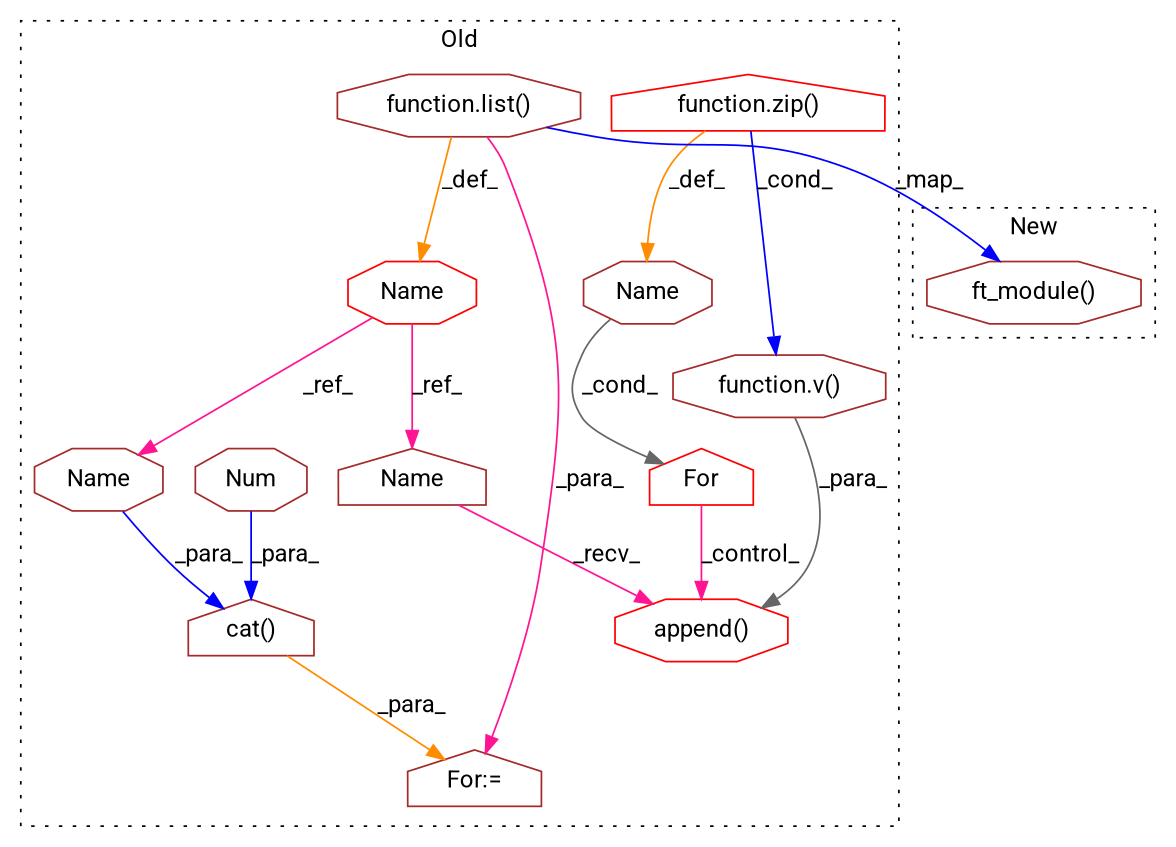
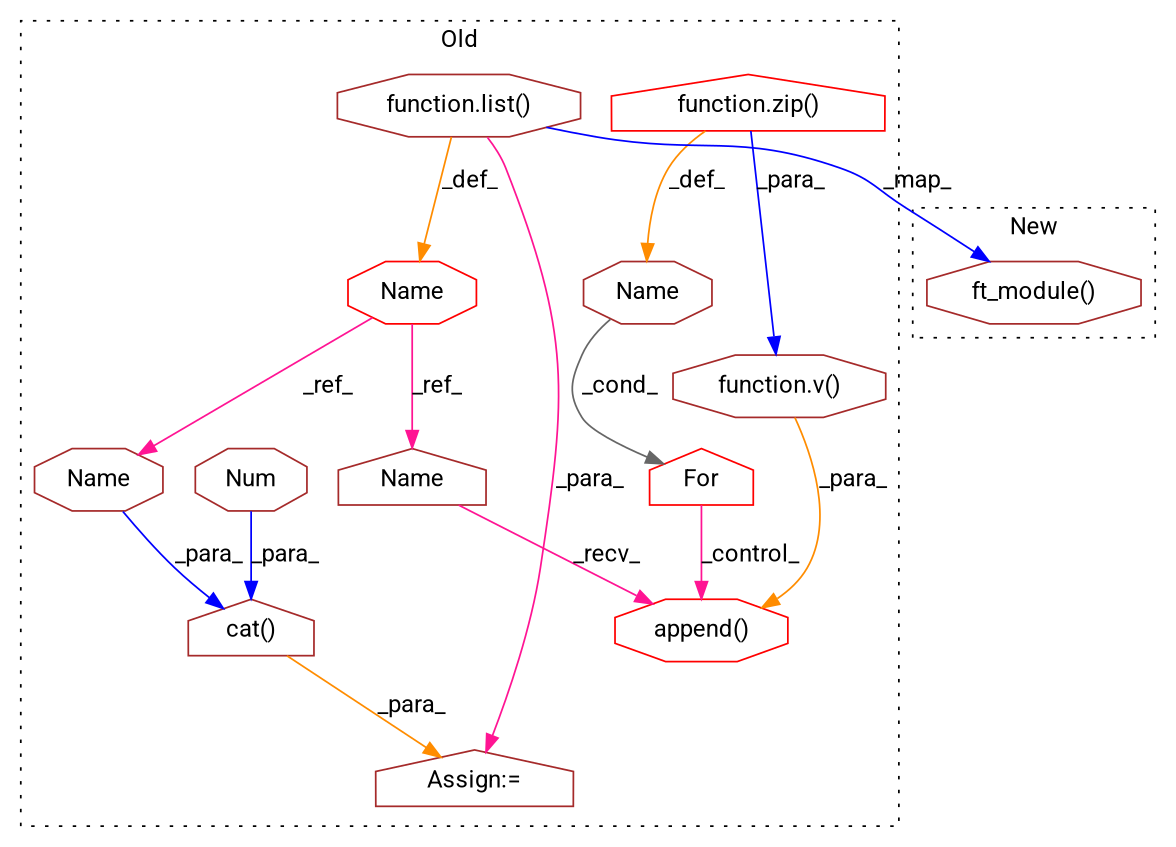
(795, 181) -> (791, 181)
(820, 513) -> (820, 513)
(475, 781) -> (475, 781)
